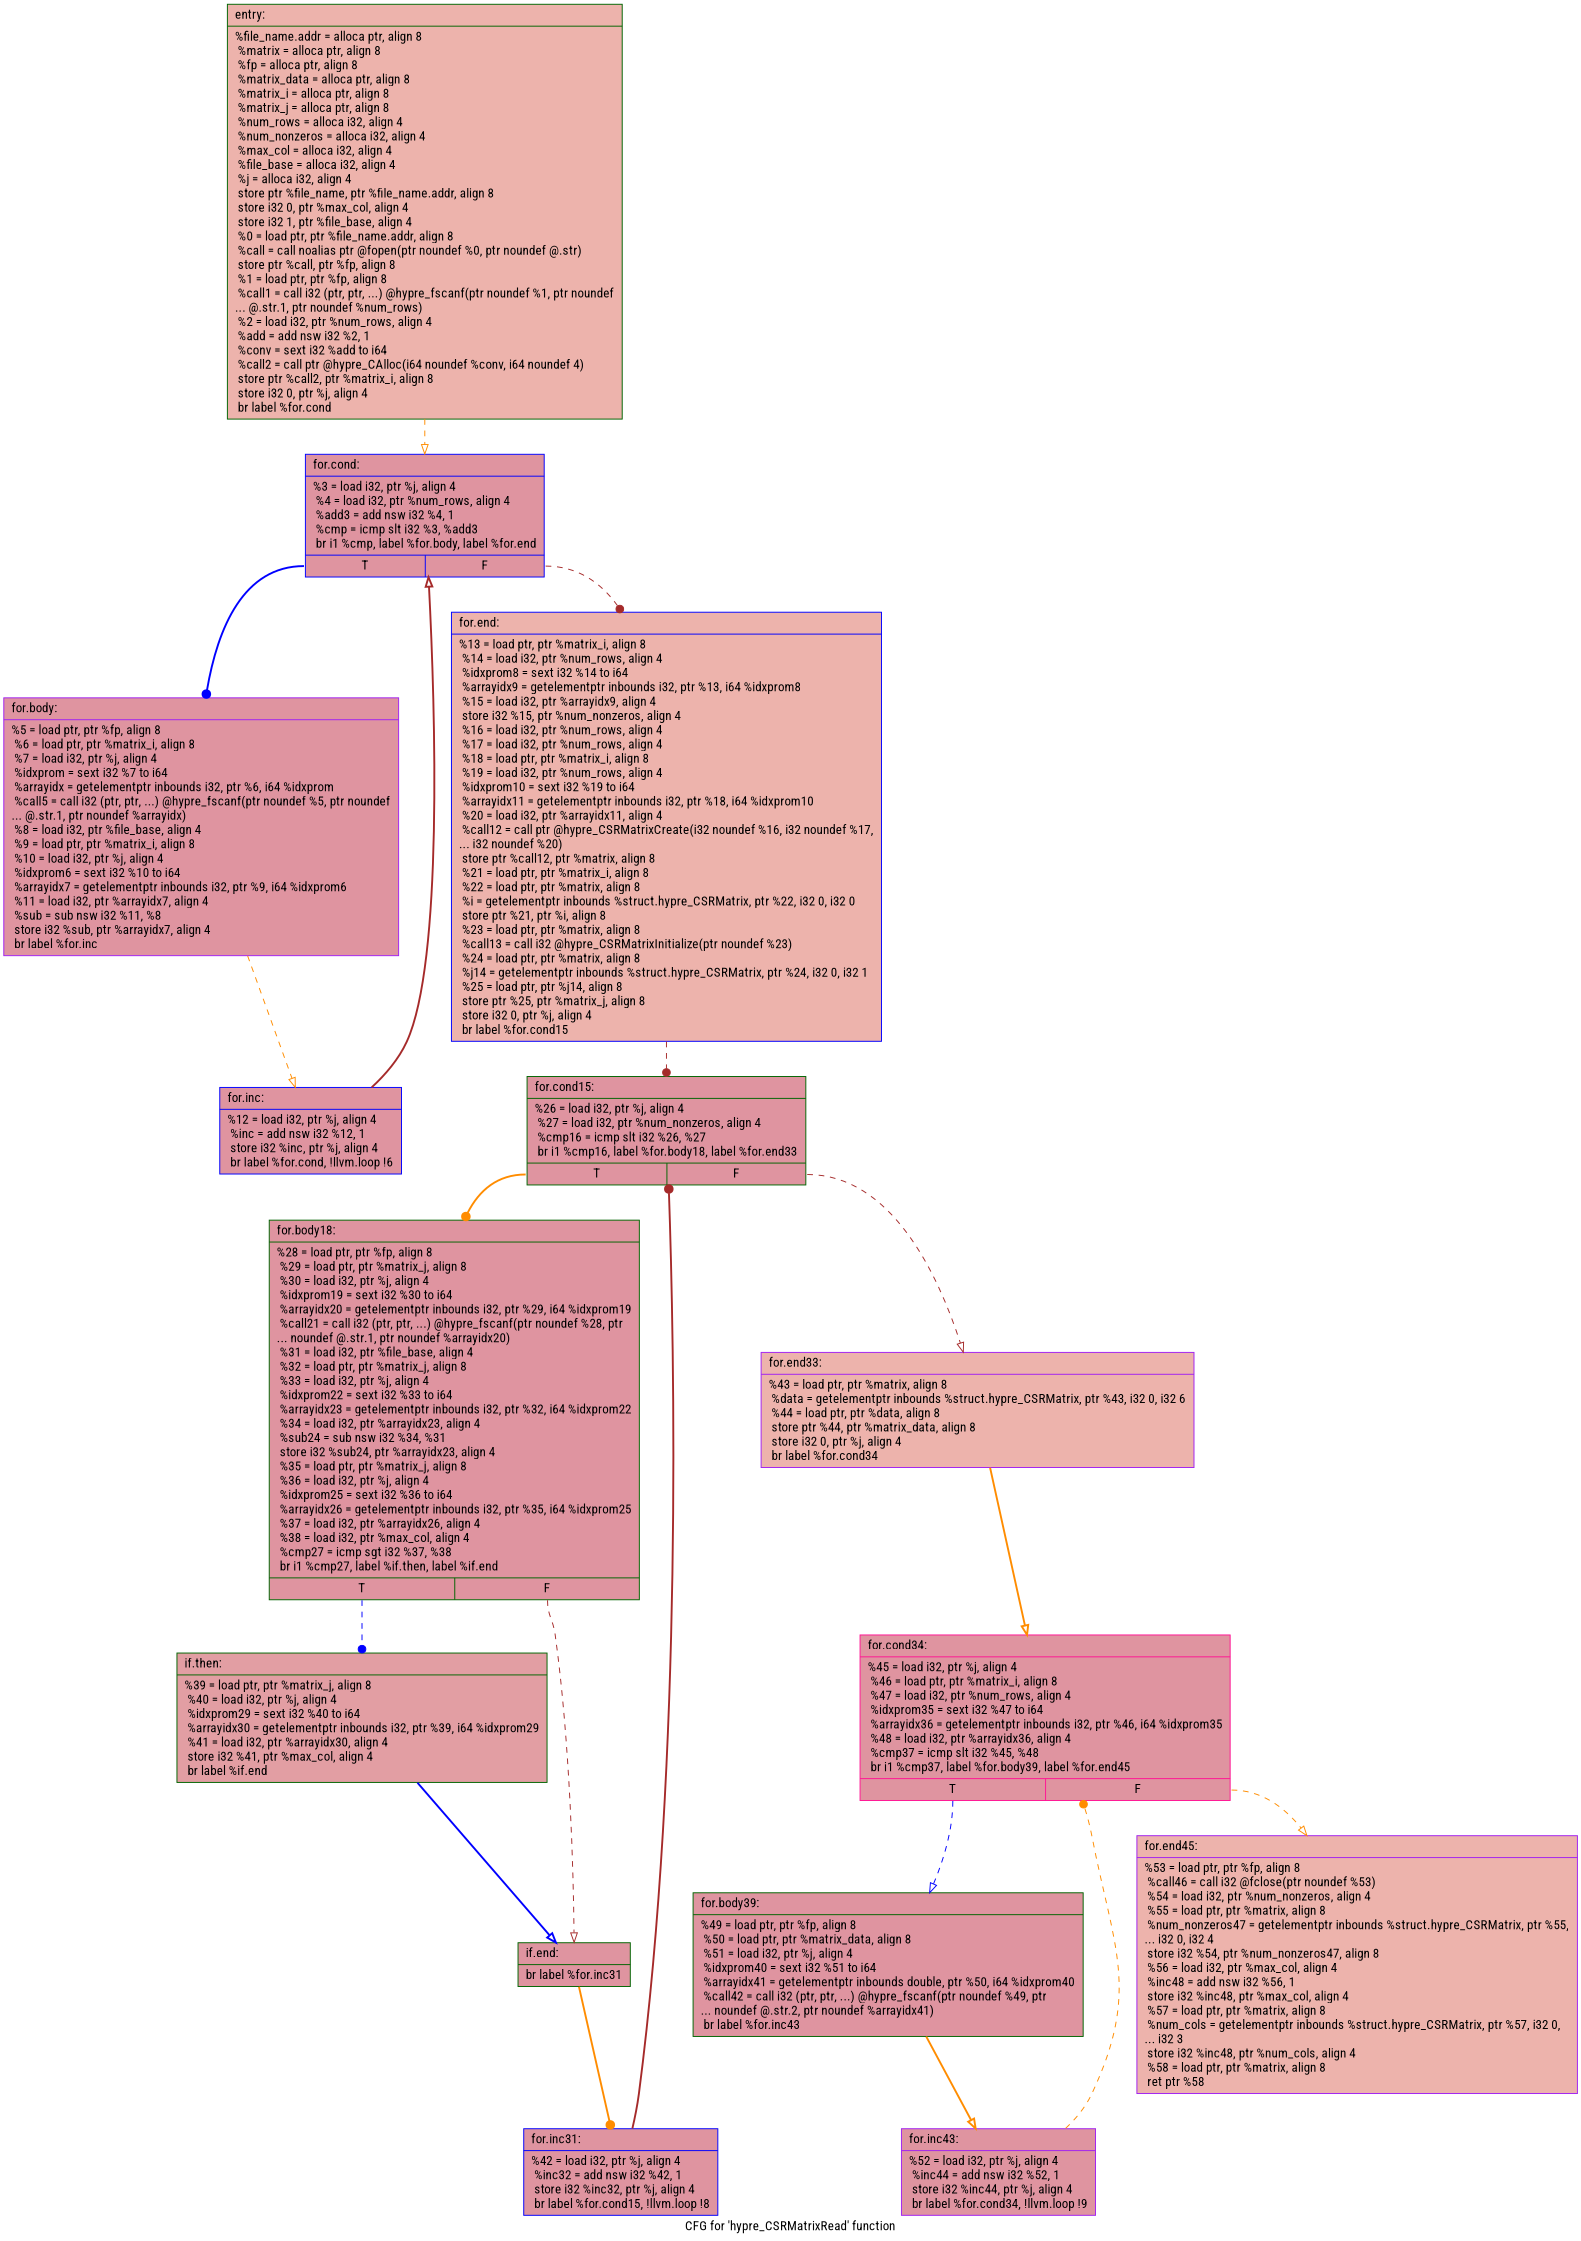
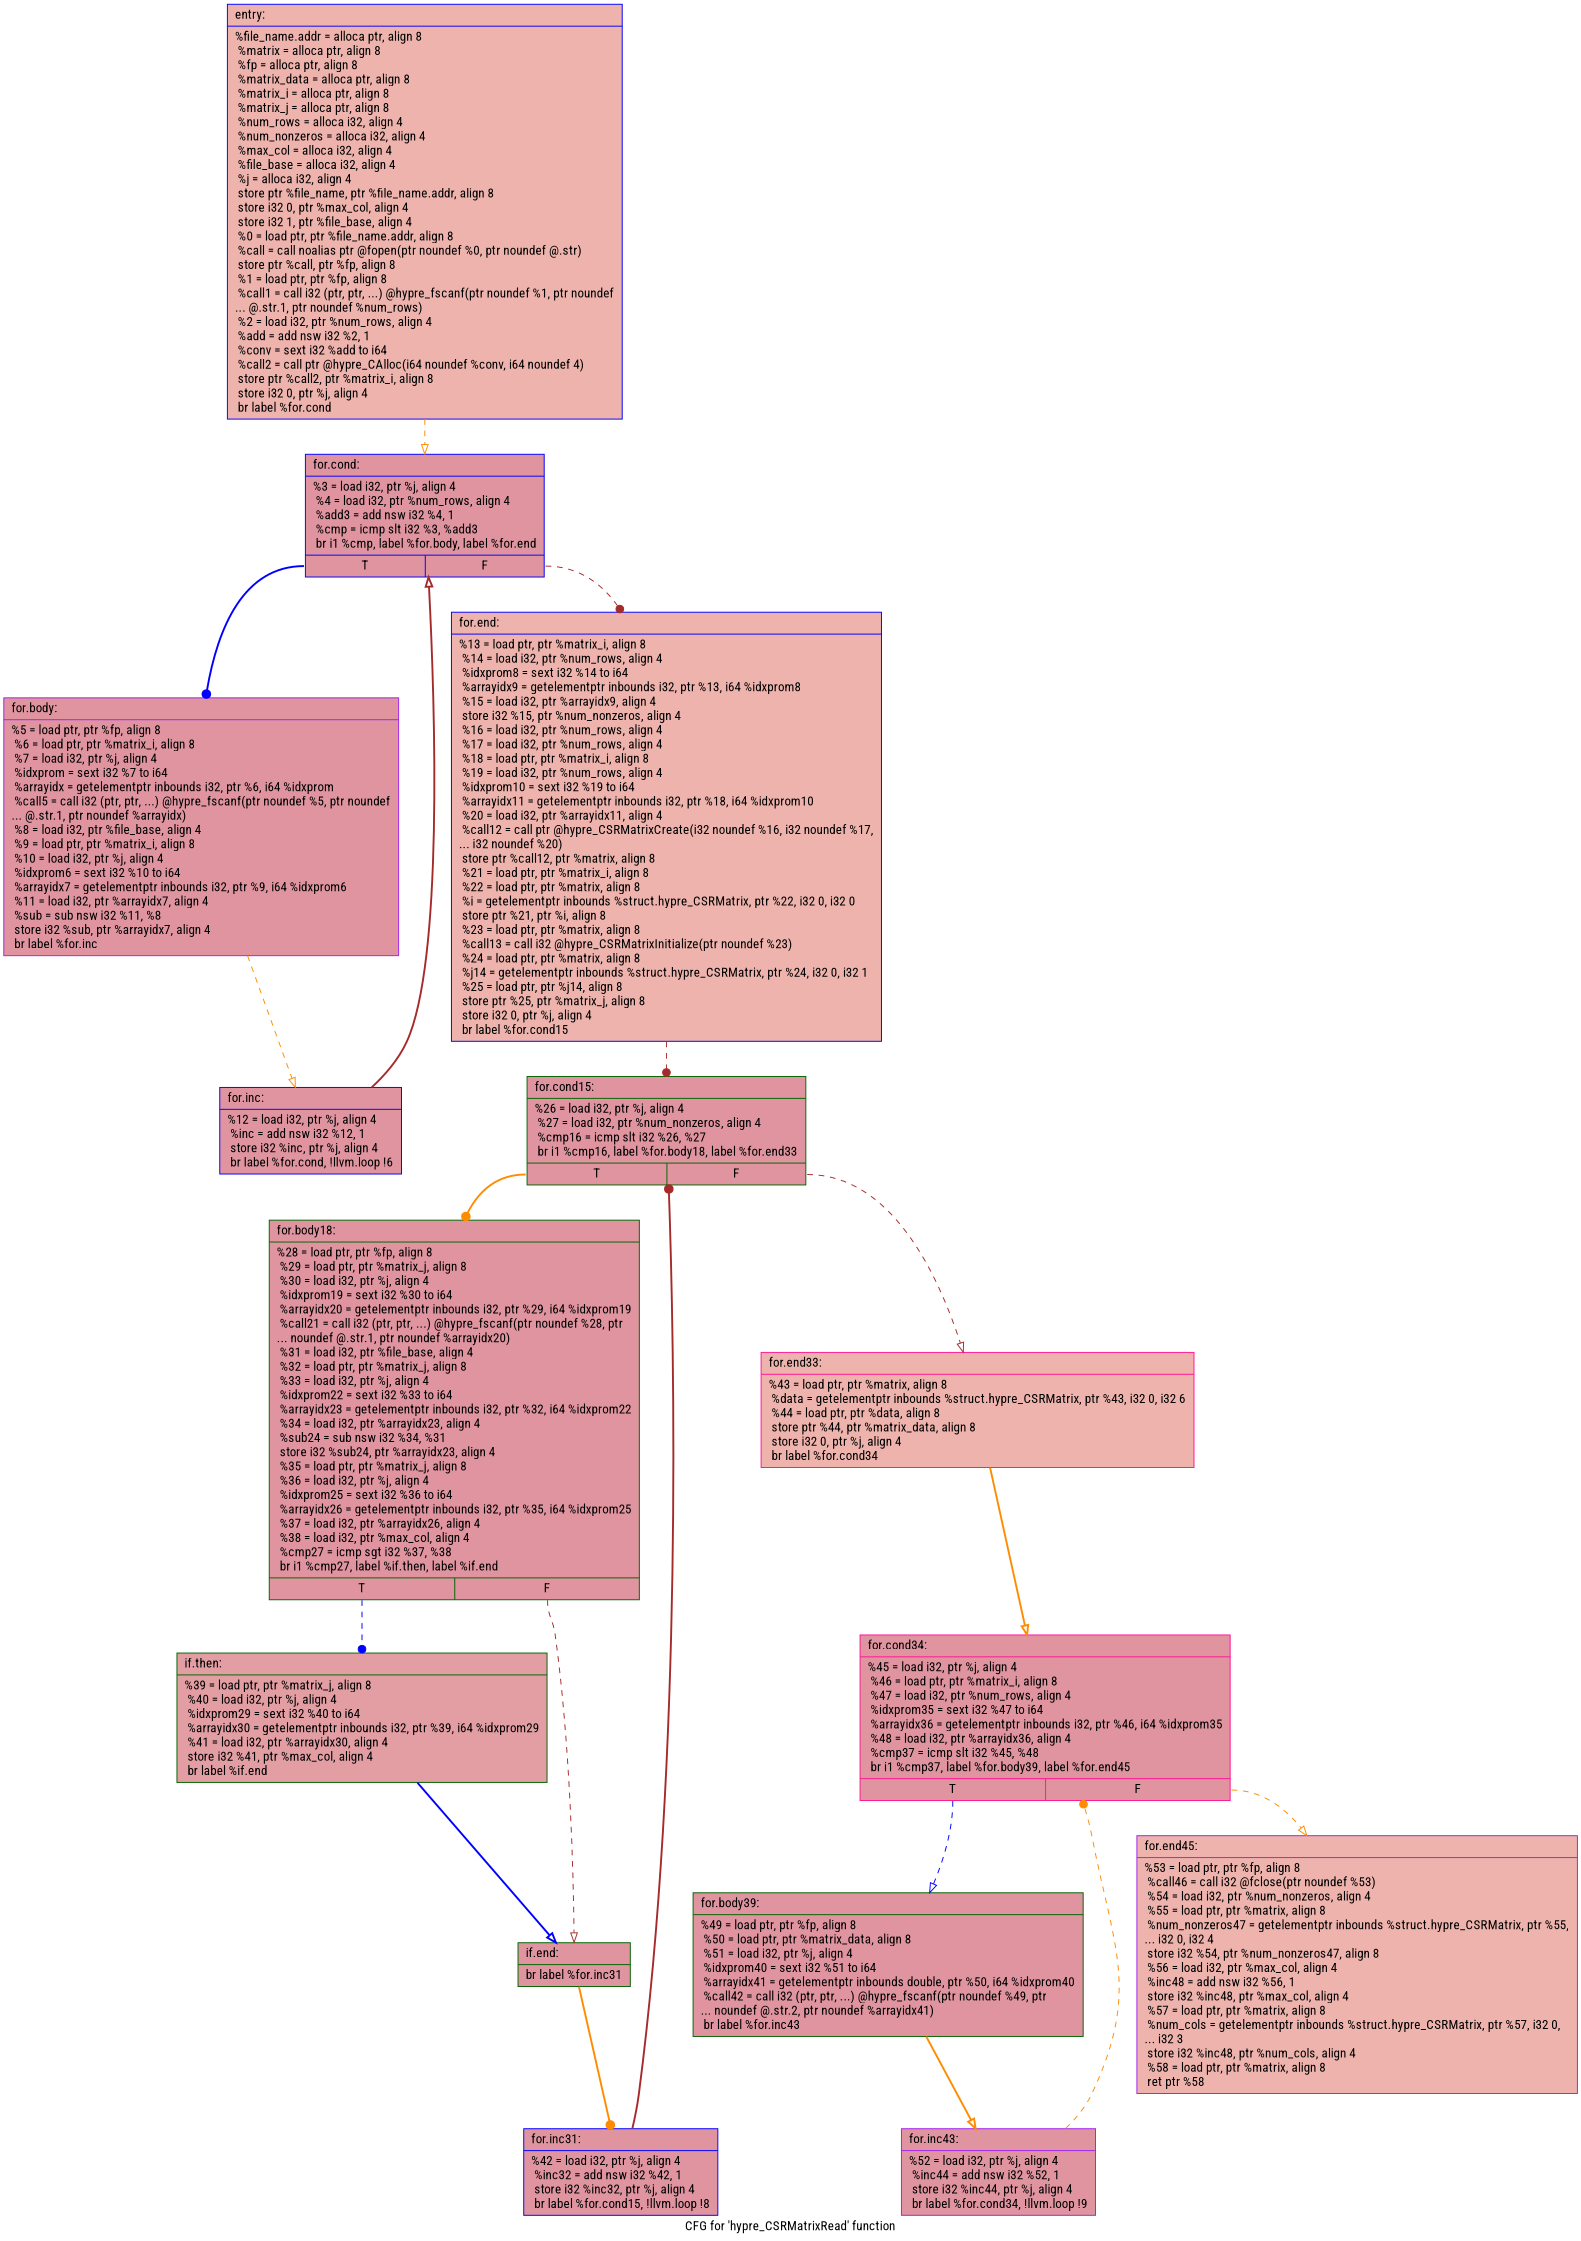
(425, 212) -> (425, 212)
(978, 1410) -> (978, 1410)
